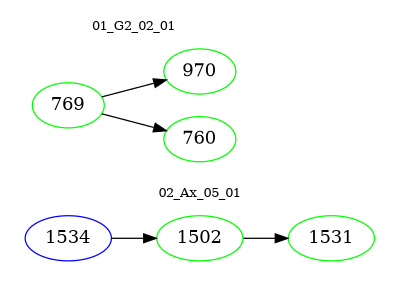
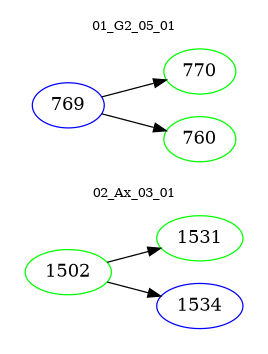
(134, 27) -> (134, 27)
(200, 71) -> (200, 71)
(68, 105) -> (68, 105)
(200, 194) -> (134, 194)
(128, 238) -> (128, 287)
